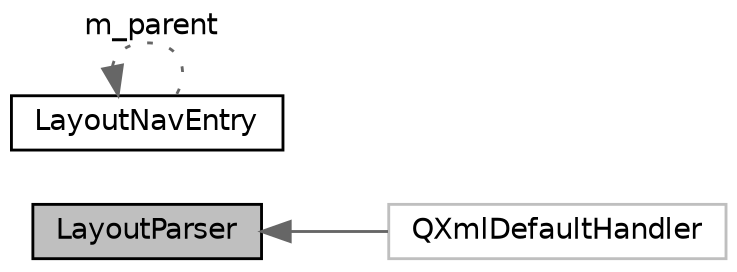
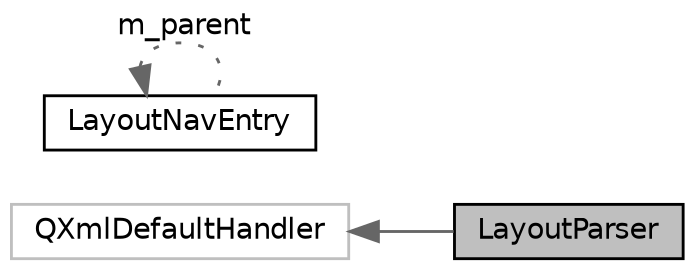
(339, 232) -> (416, 232)
